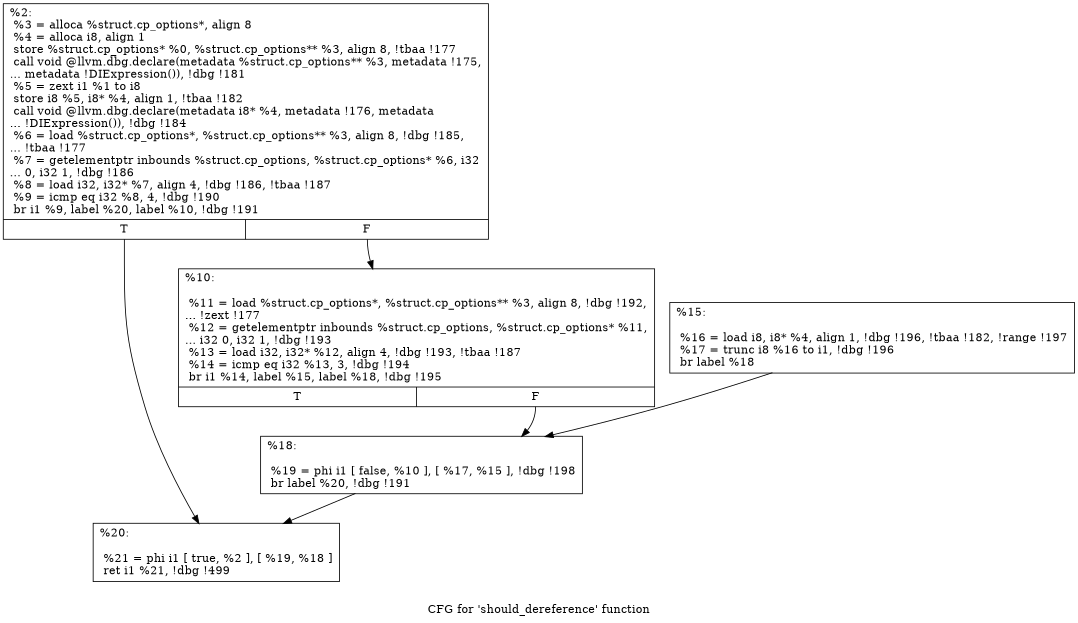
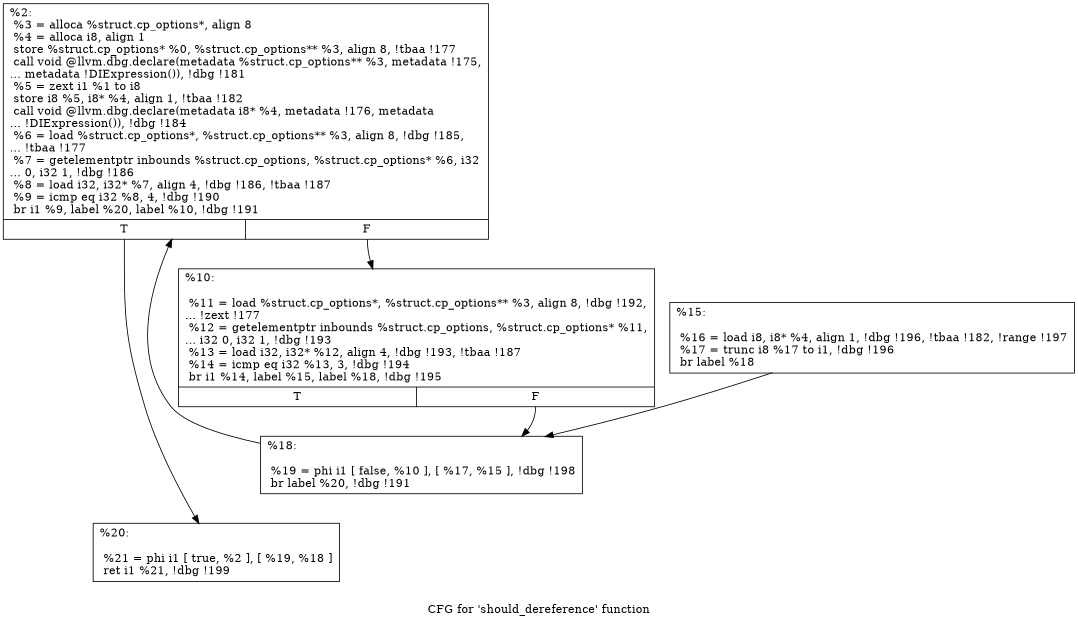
(786, 350) -> (786, 350)
(323, 507) -> (155, 376)
(165, 571) -> (165, 571)
